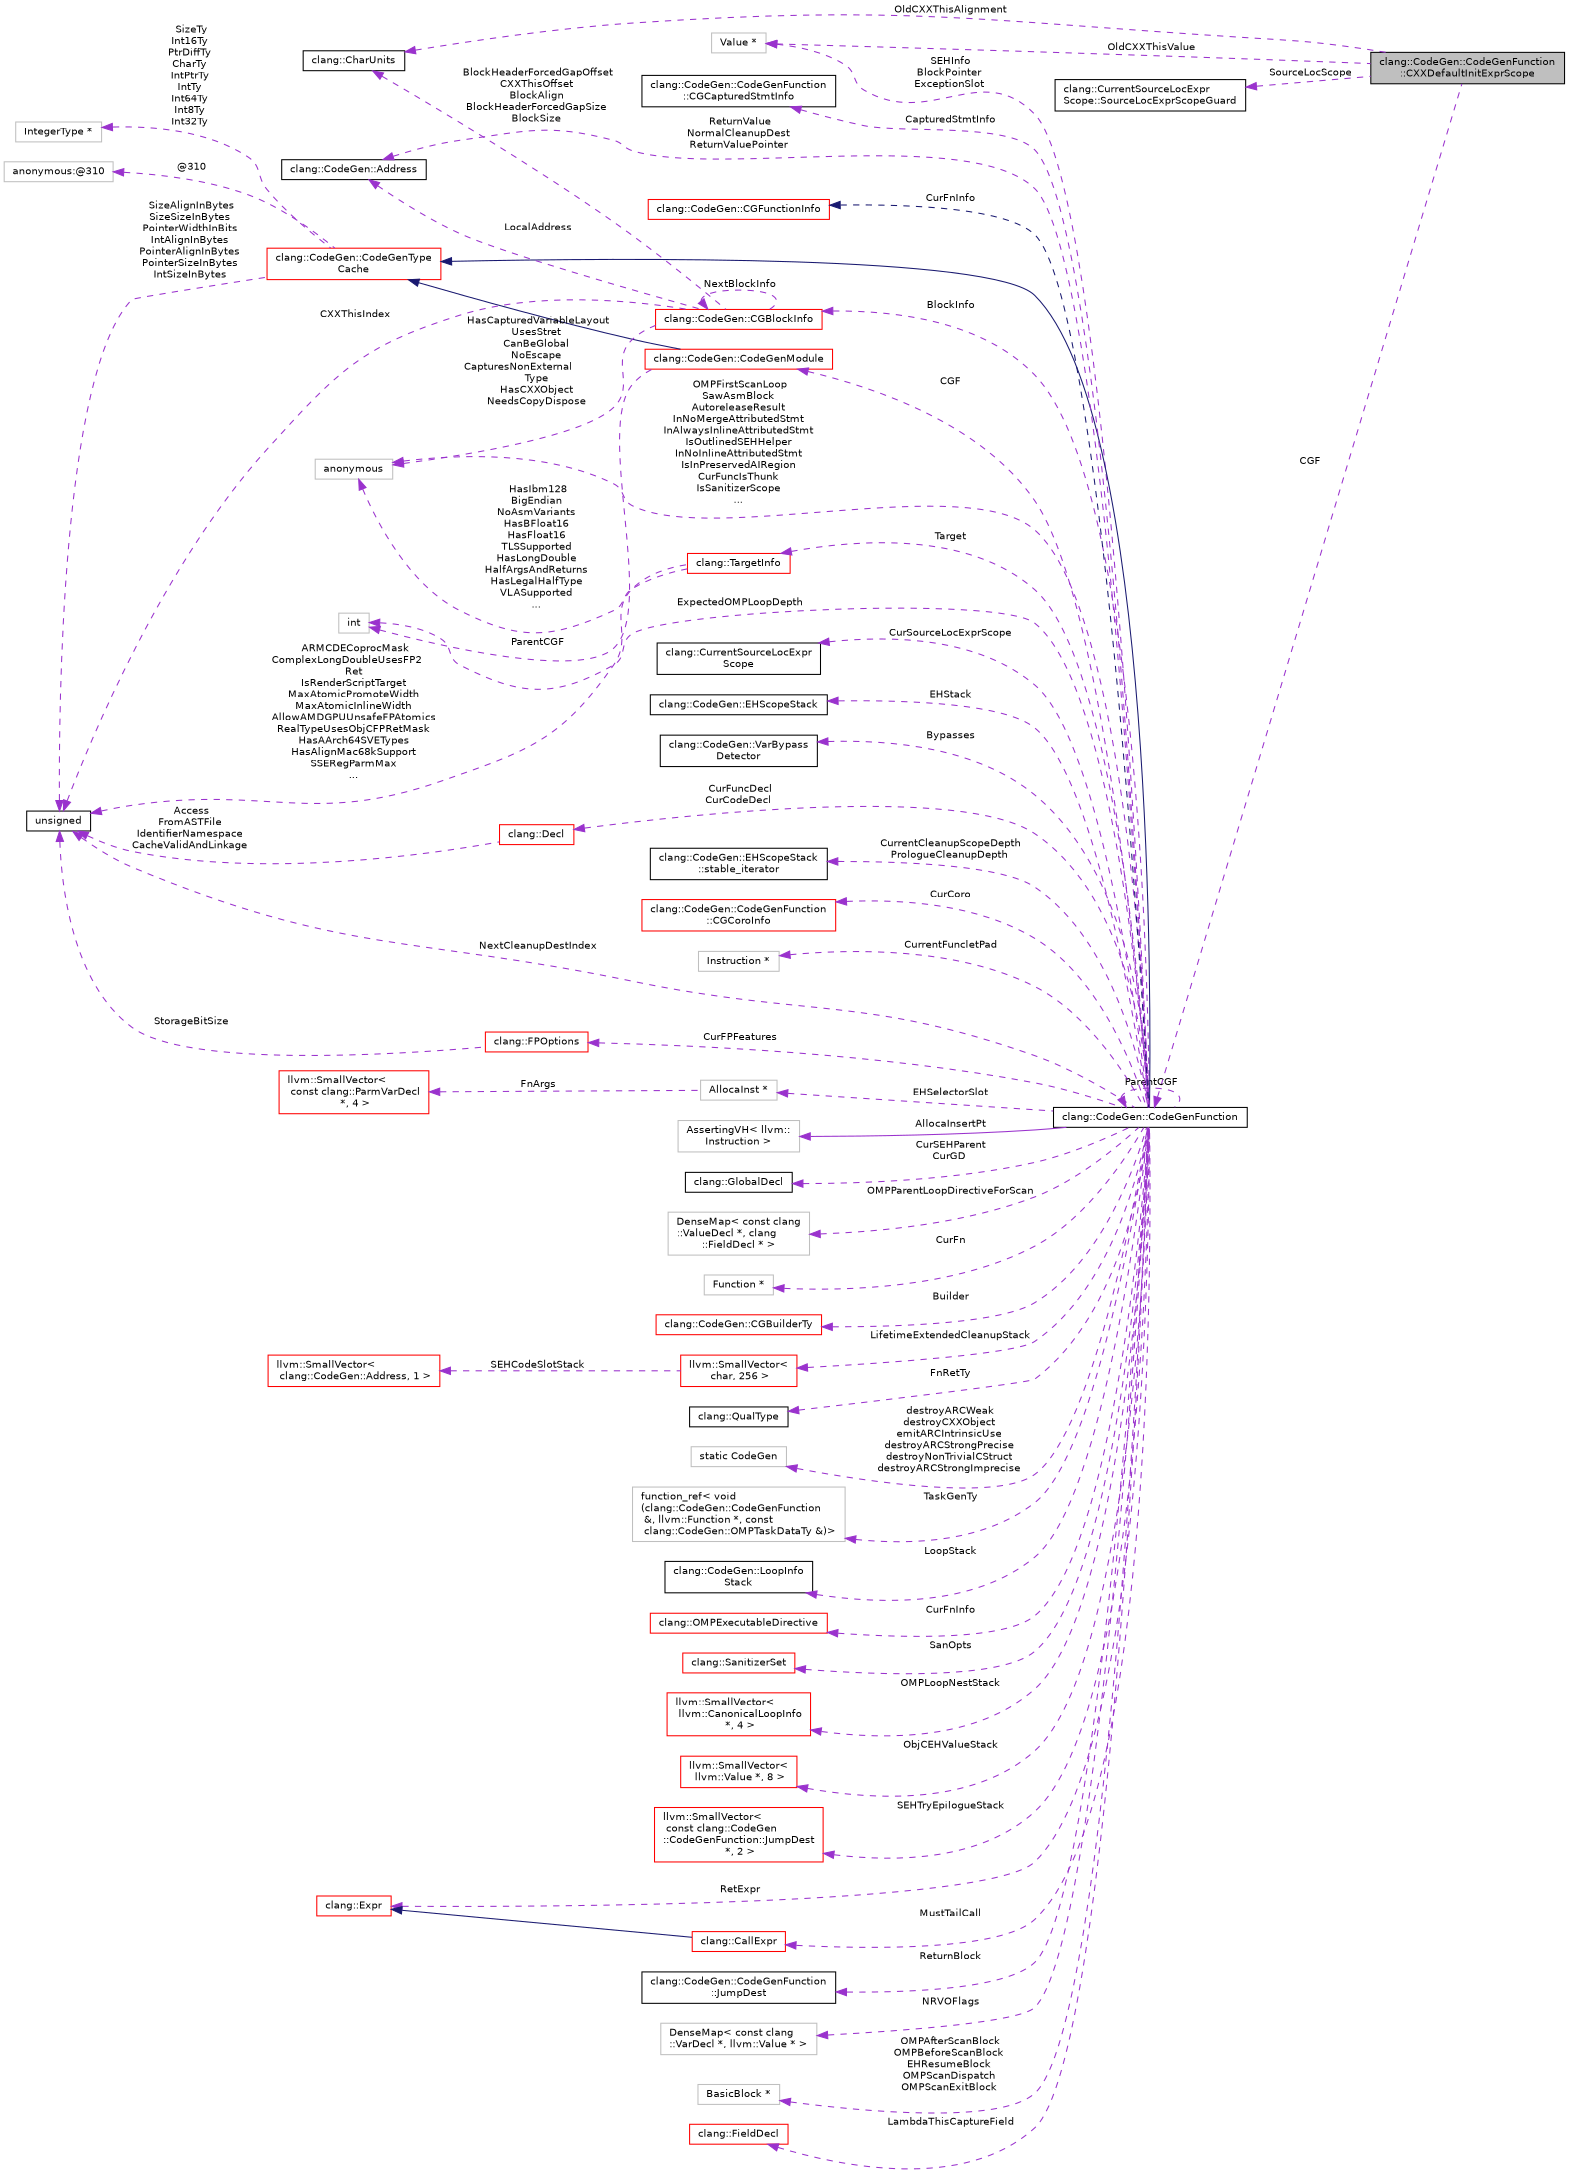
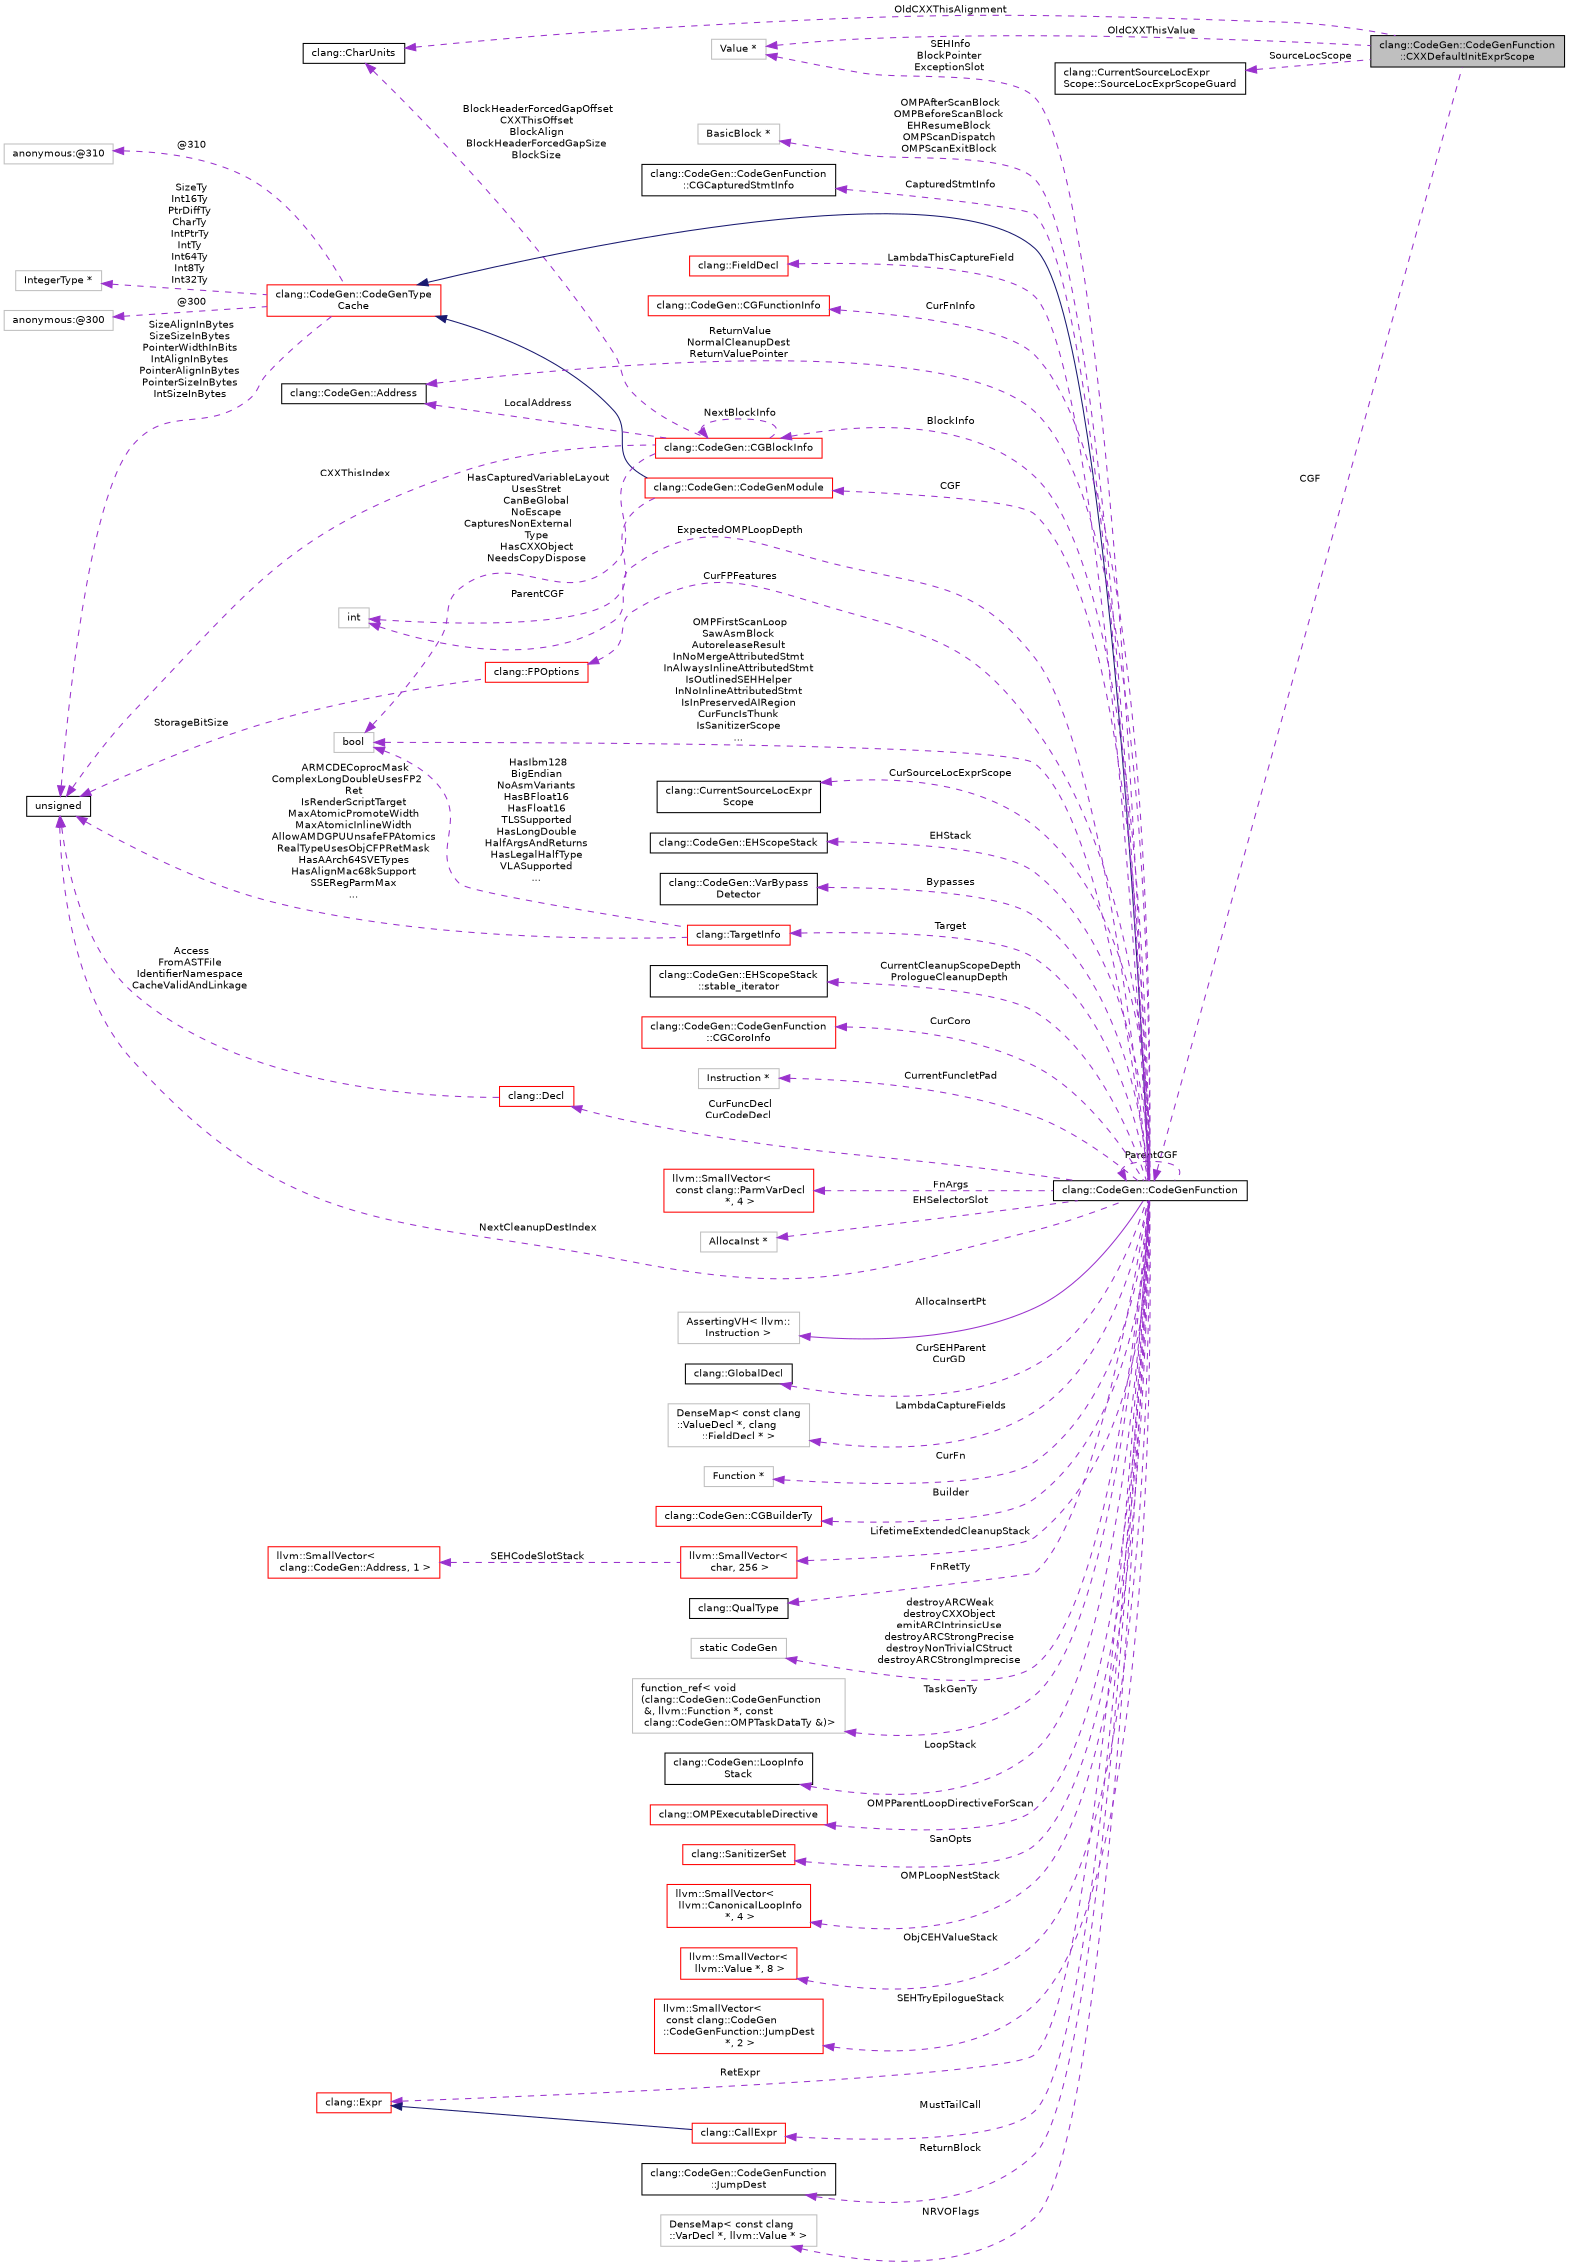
none -> (59, 320)
(1067, 327) -> (1126, 659)
(354, 469) -> (354, 742)
(570, 1091) -> (939, 1191)
(949, 1191) -> (949, 1406)
(949, 1610) -> (949, 1804)
